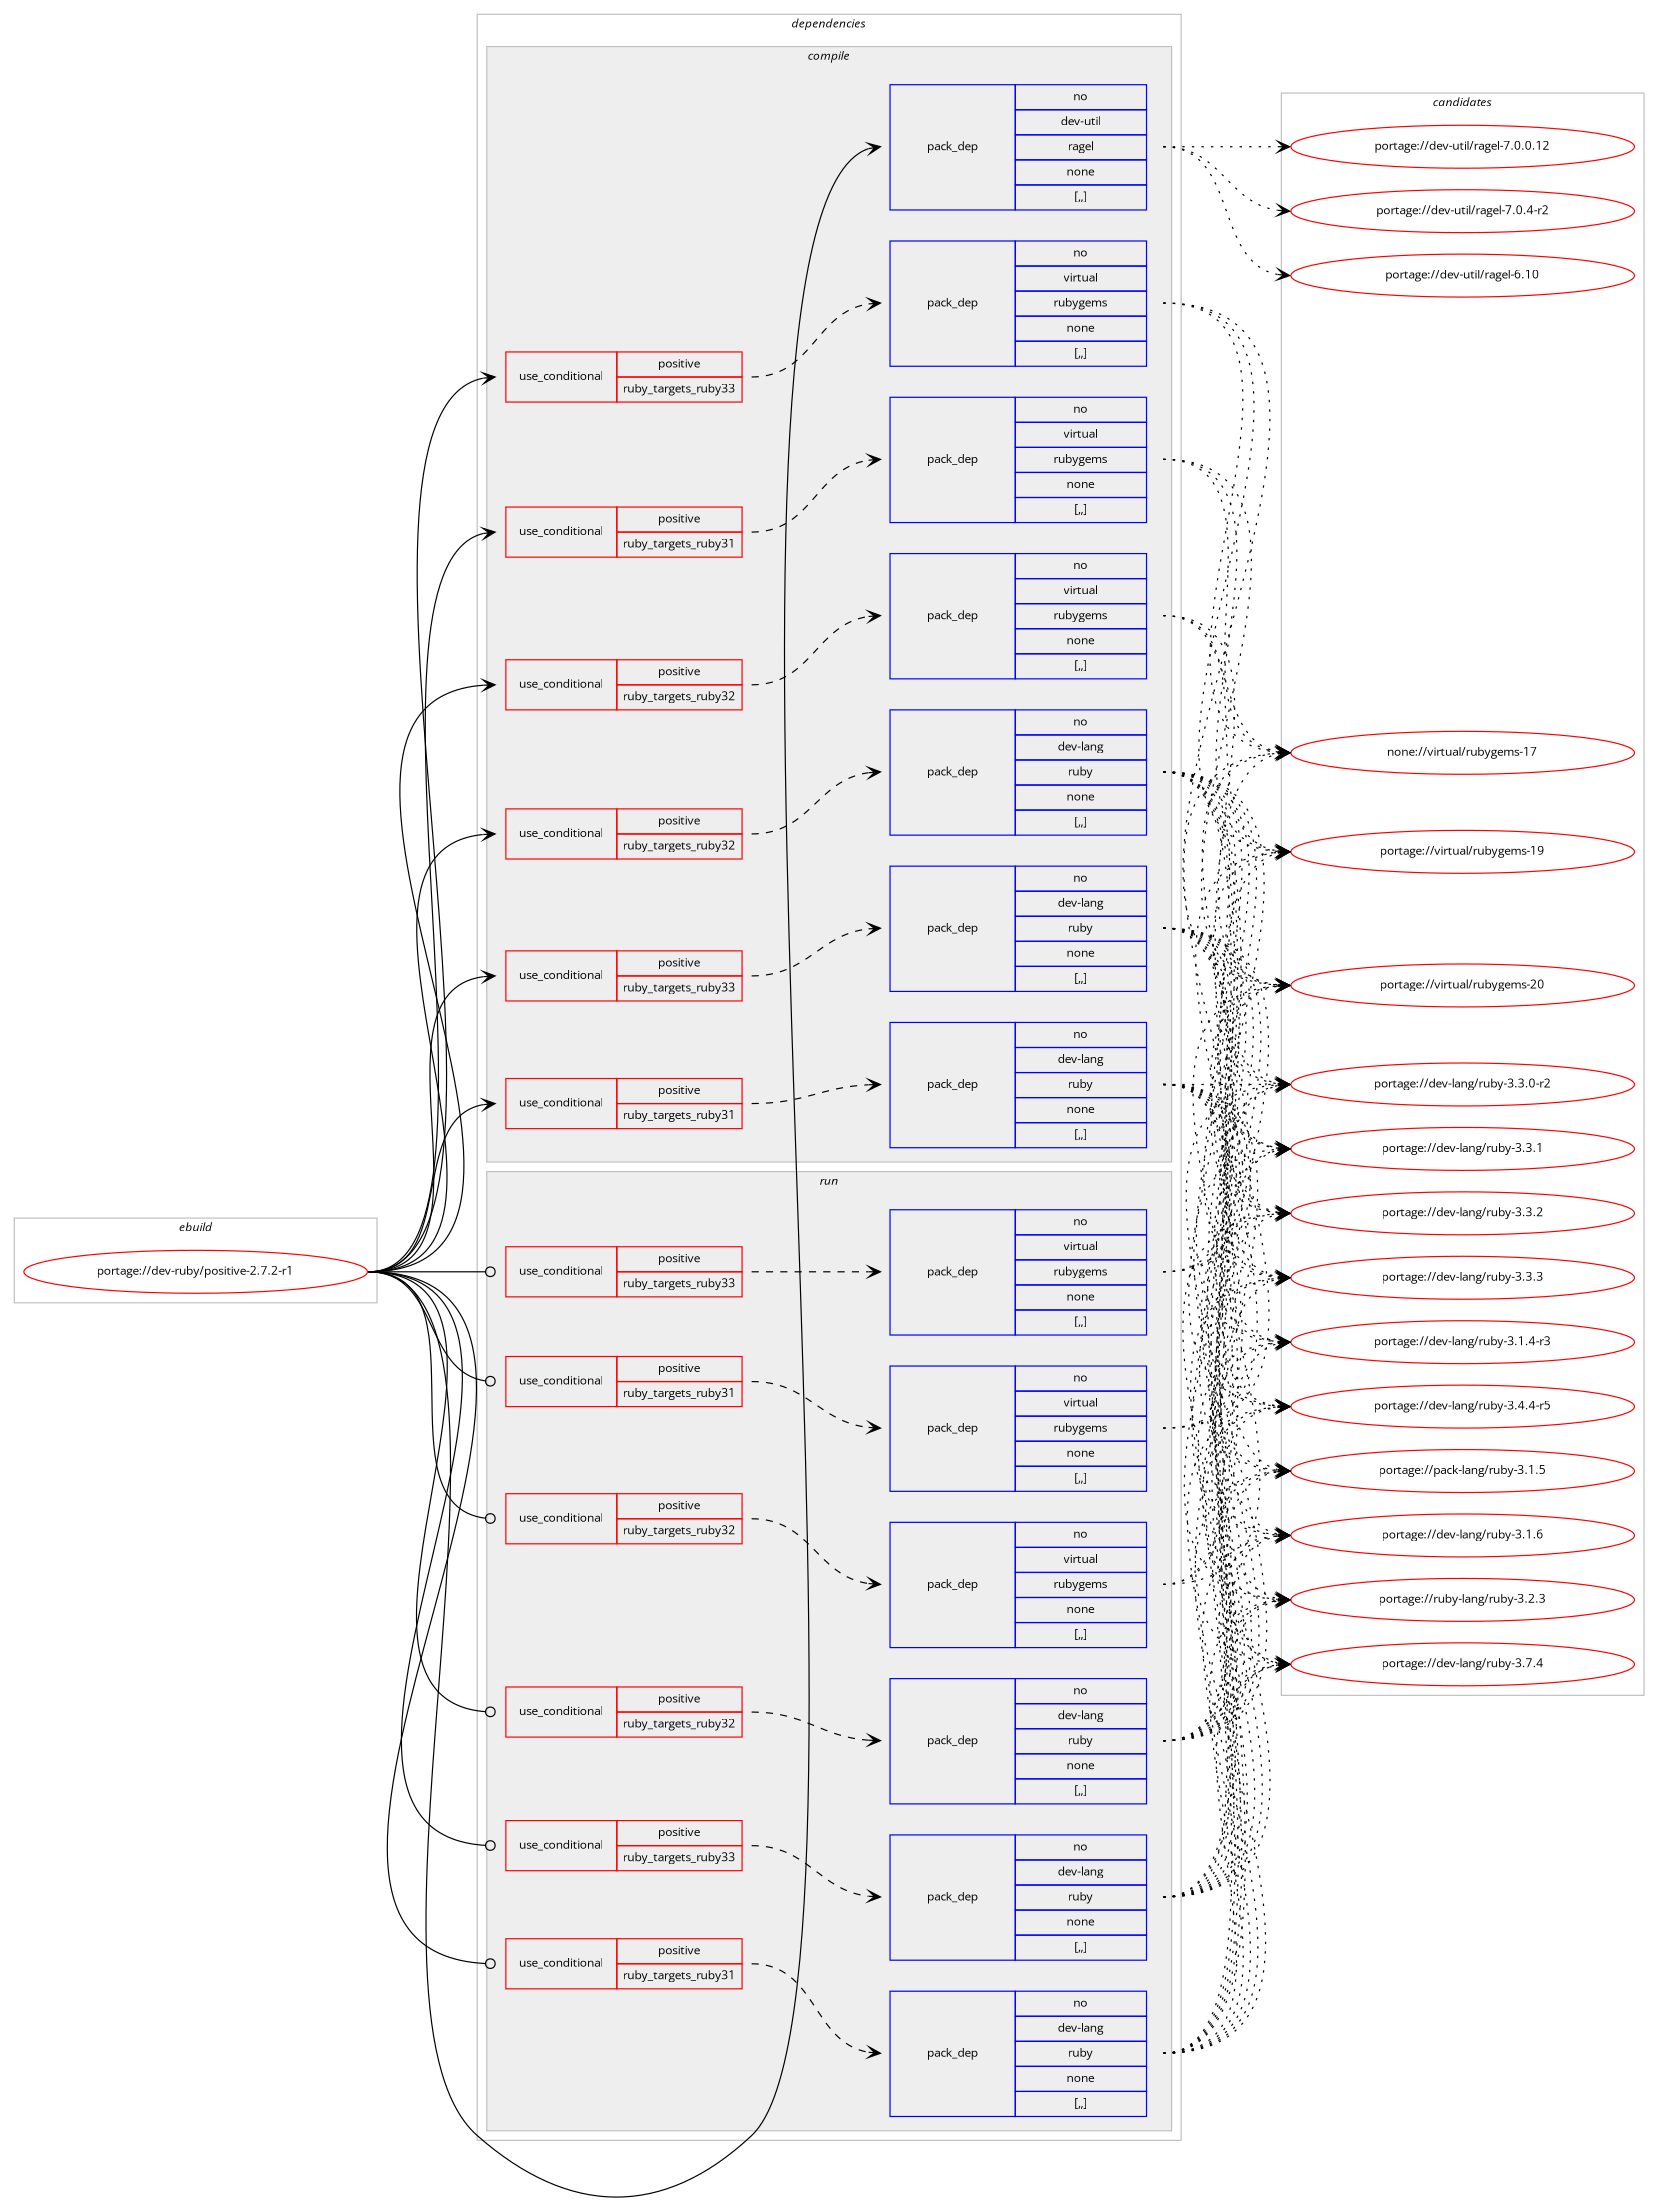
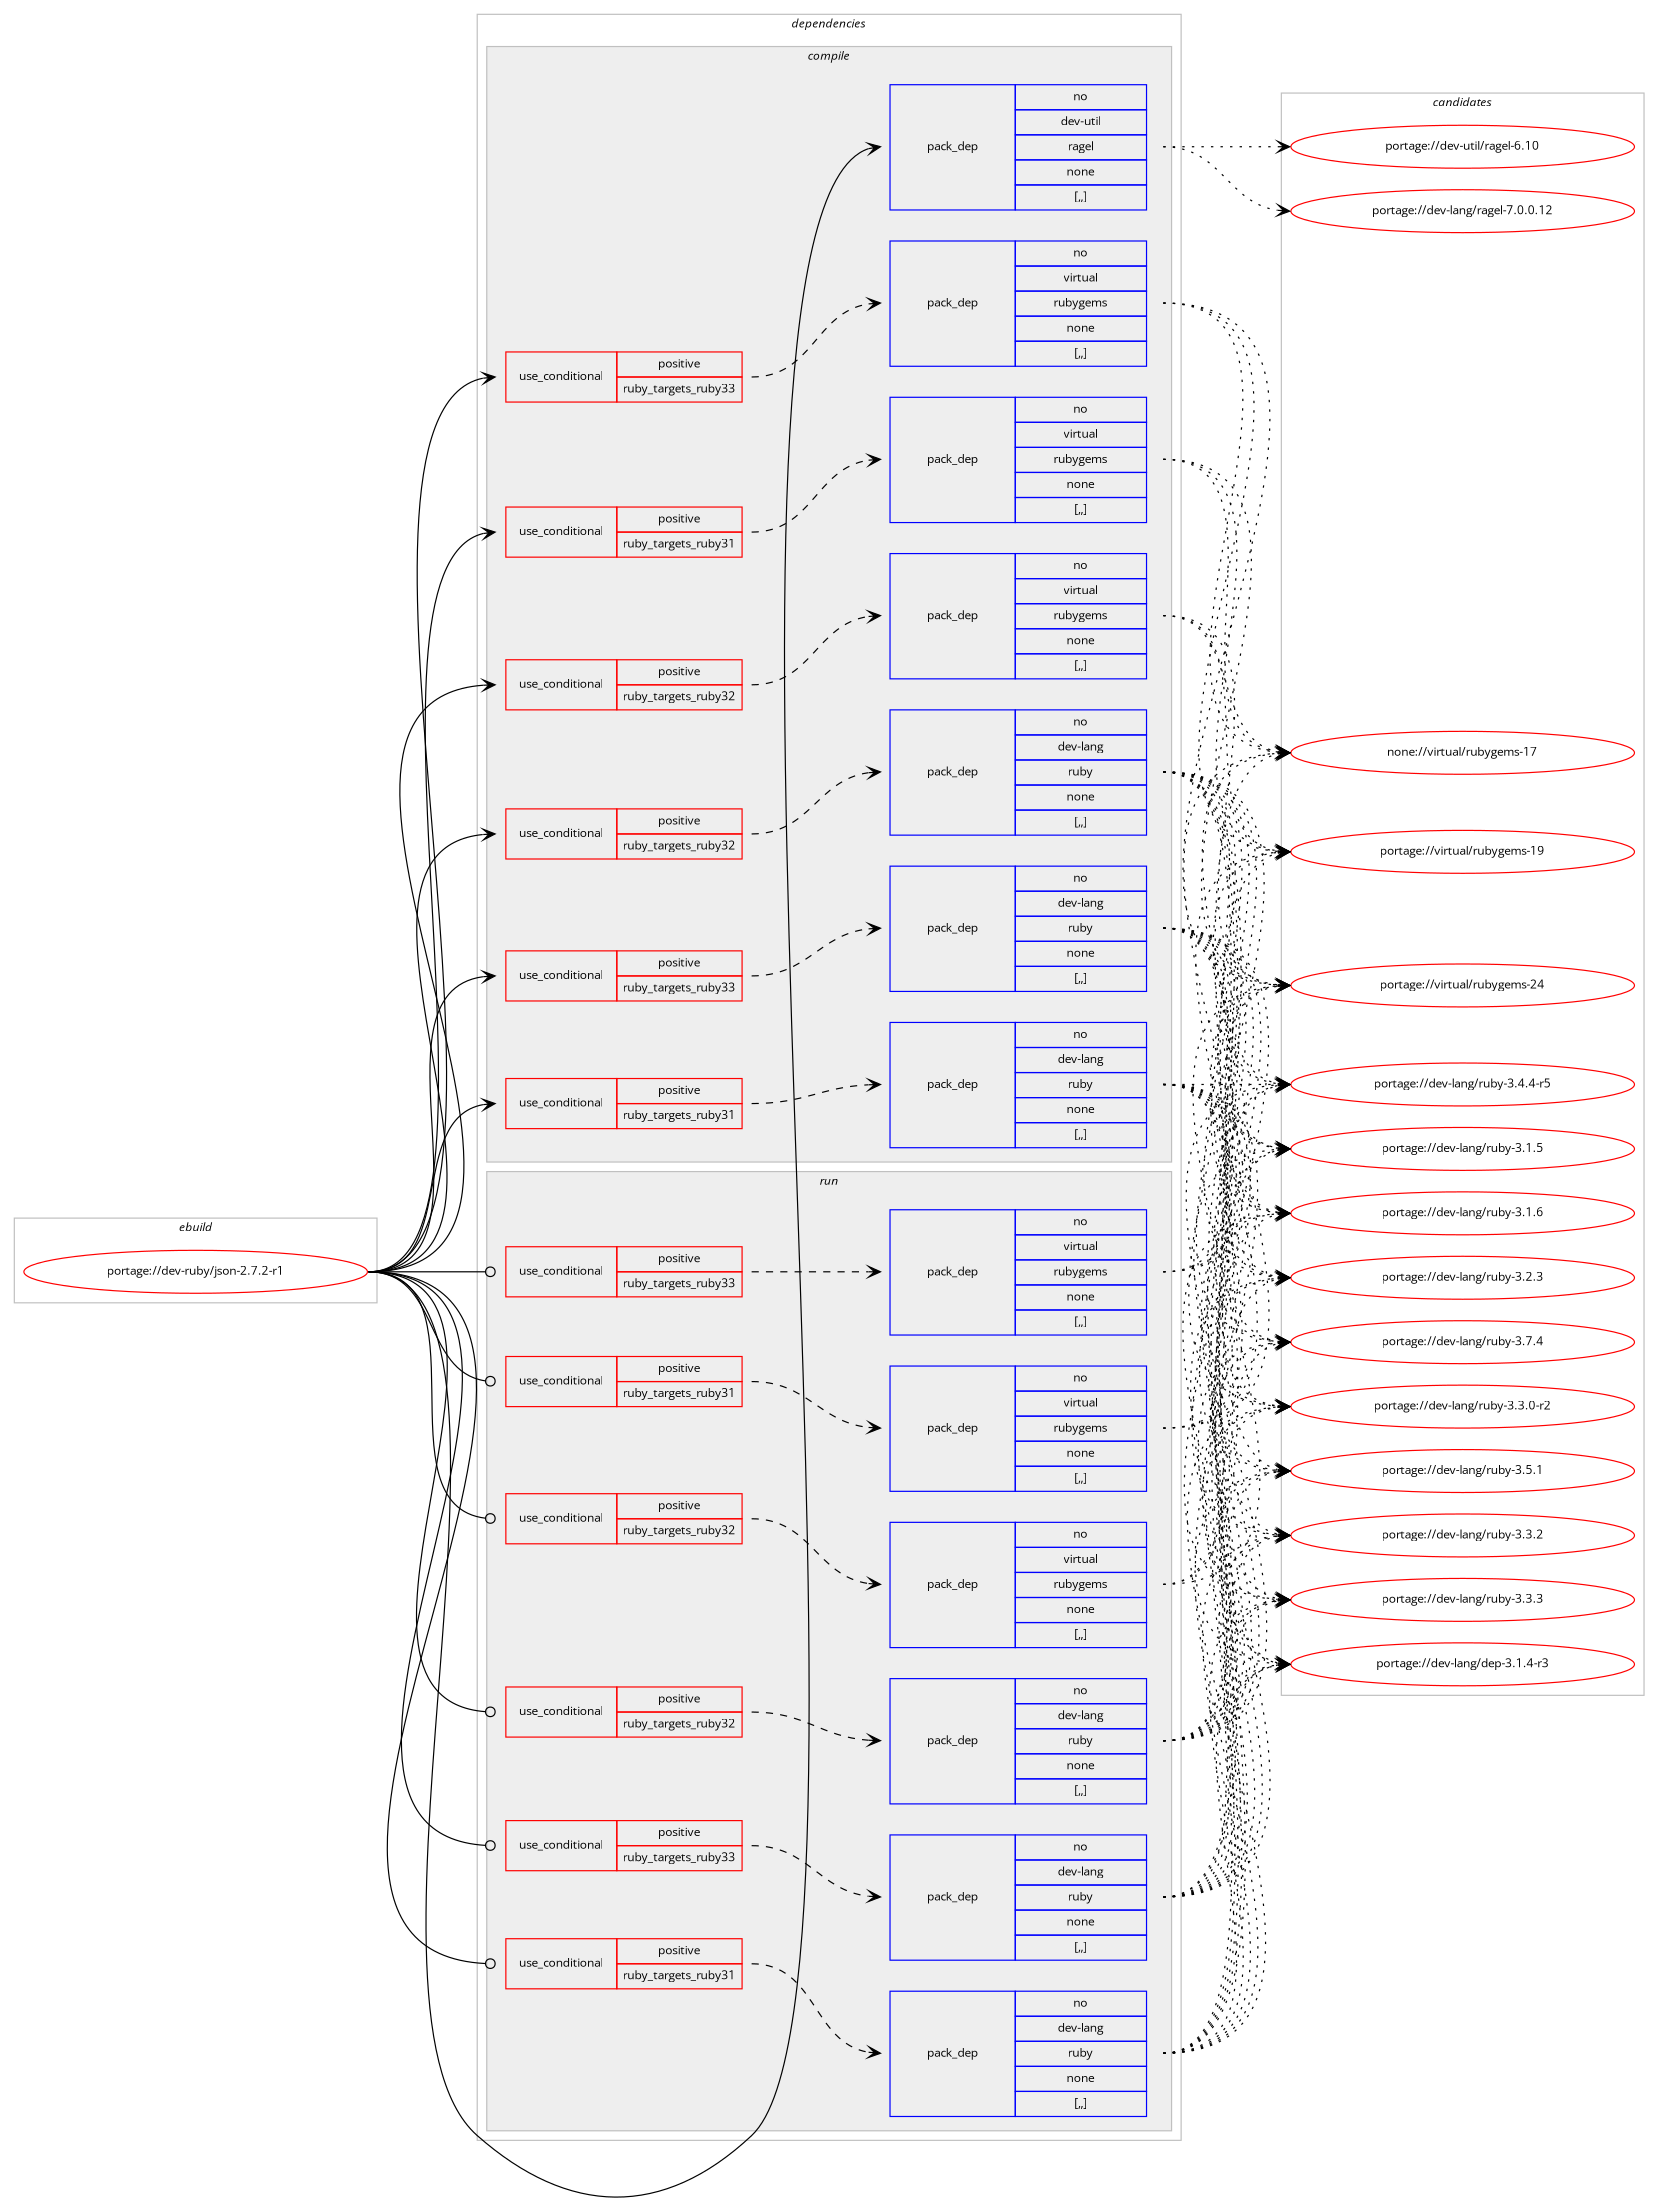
(1463, 147) -> (1463, 211)
(1463, 211) -> none
(1463, 985) -> (1463, 985)
(1463, 1149) -> (1463, 1471)
(196, 1272) -> (196, 1272)
(1463, 1342) -> (1463, 1664)
(1463, 1471) -> (1463, 1149)
(1463, 1600) -> (1463, 1278)
